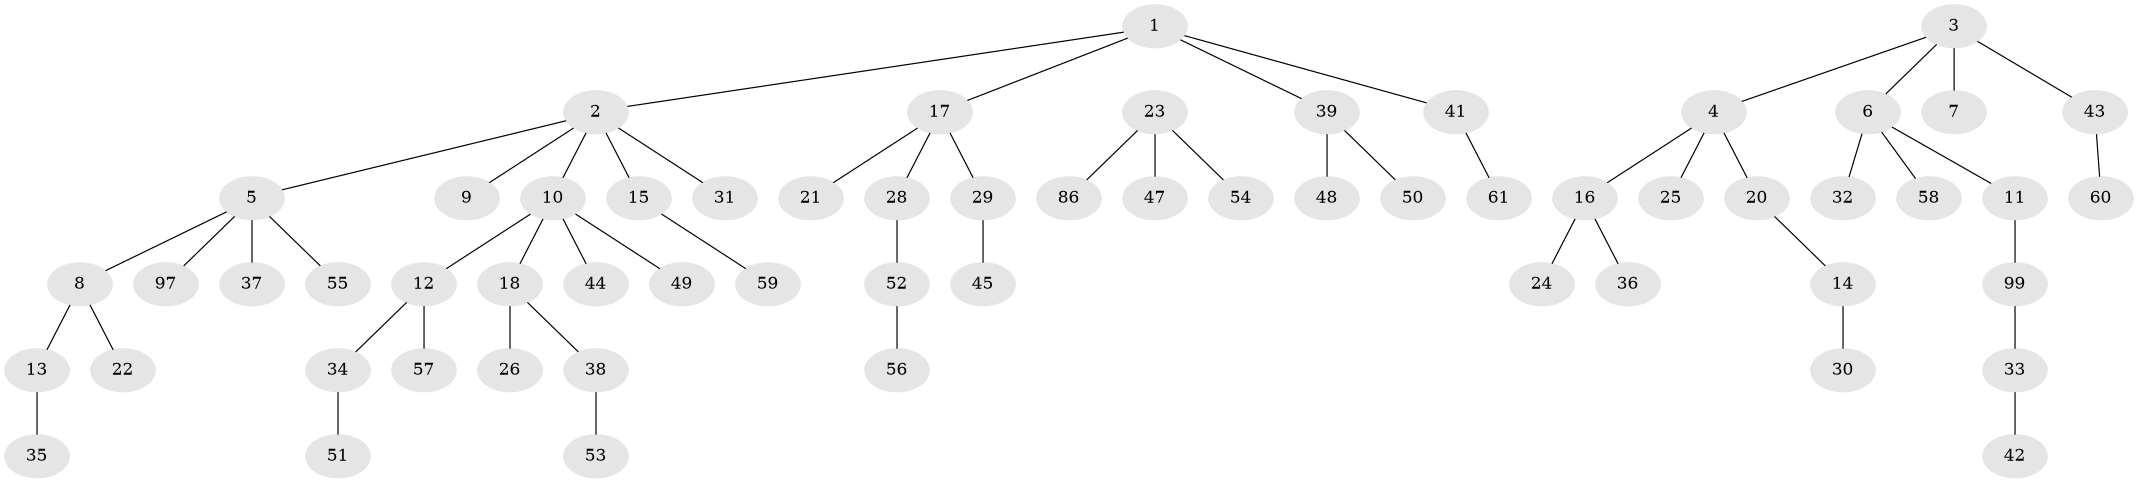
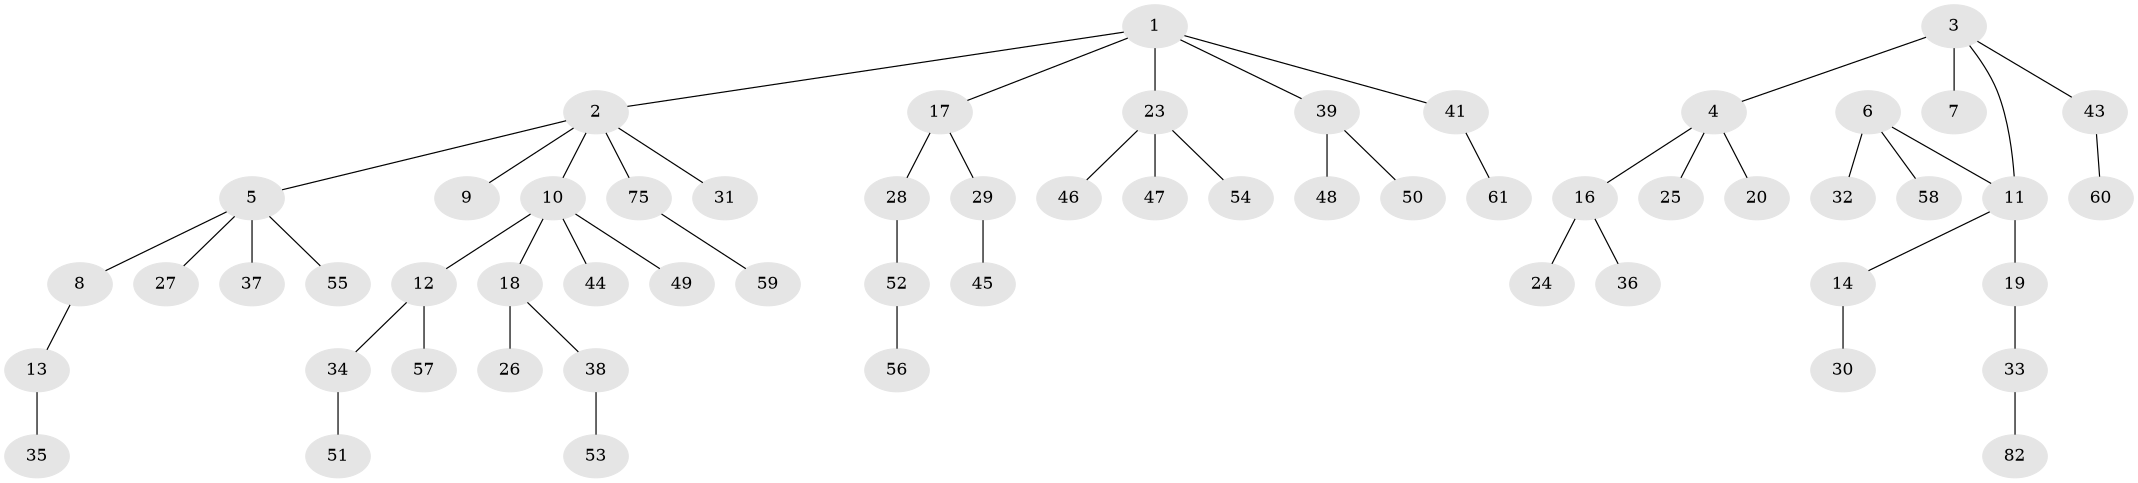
none -> (1155, 69)
(1911, 69) -> (2003, 107)
(639, 198) -> (639, 198)
(811, 198) -> none
(1069, 198) -> (1069, 198)
(1800, 241) -> (1929, 241)
(166, 284) -> (166, 284)
(2015, 284) -> (2015, 284)
(123, 370) -> none
(2015, 456) -> (2015, 456)
